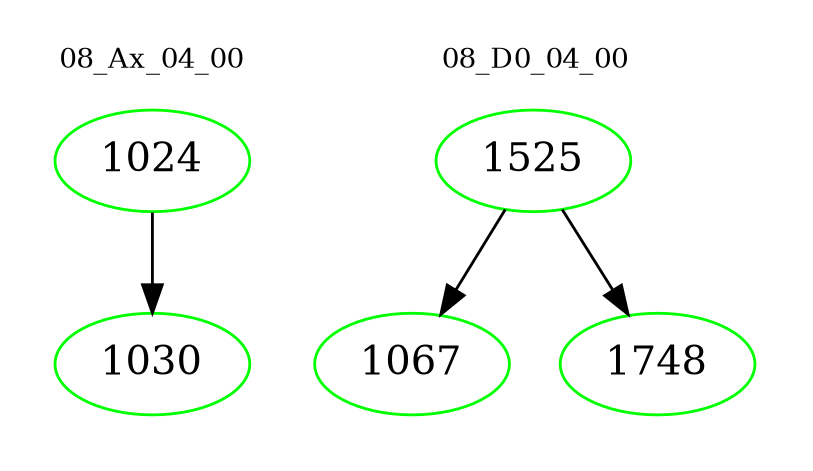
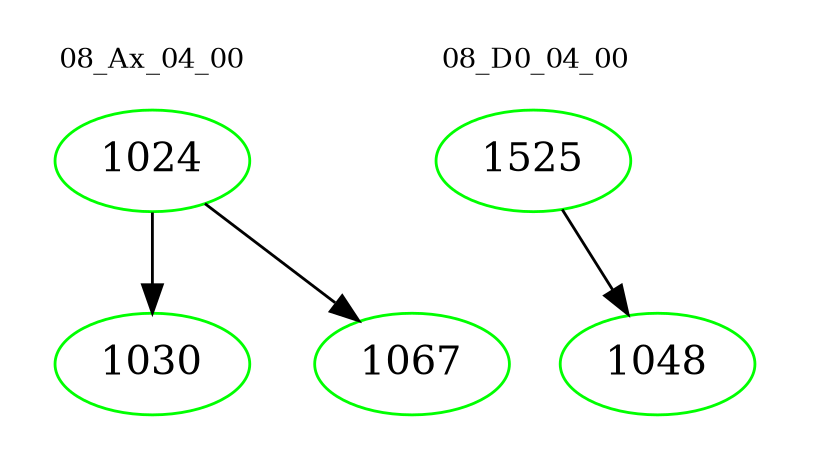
(481, 250) -> (254, 241)
(658, 364) -> (658, 364)
